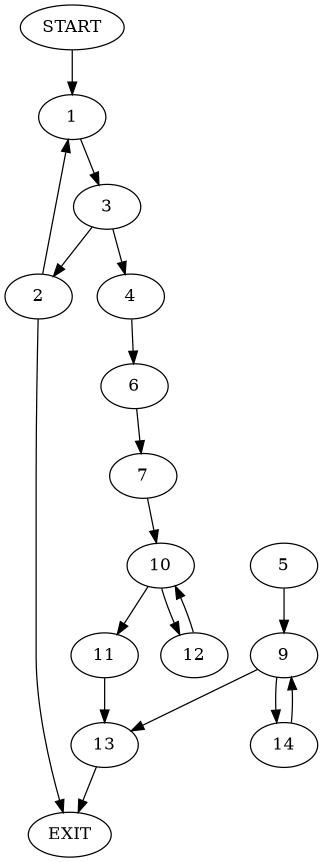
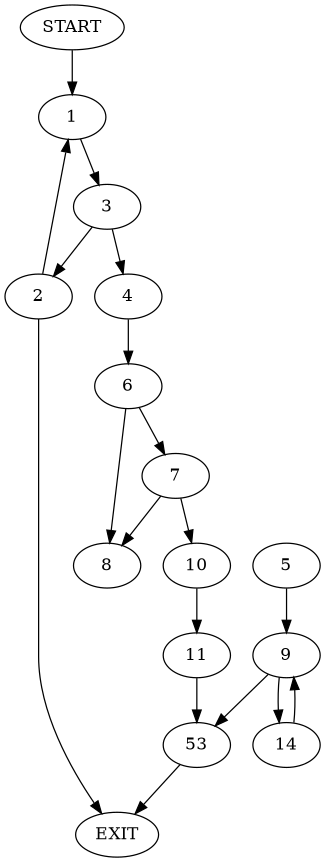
none -> (107, 566)
(194, 655) -> none
(105, 745) -> (197, 745)
